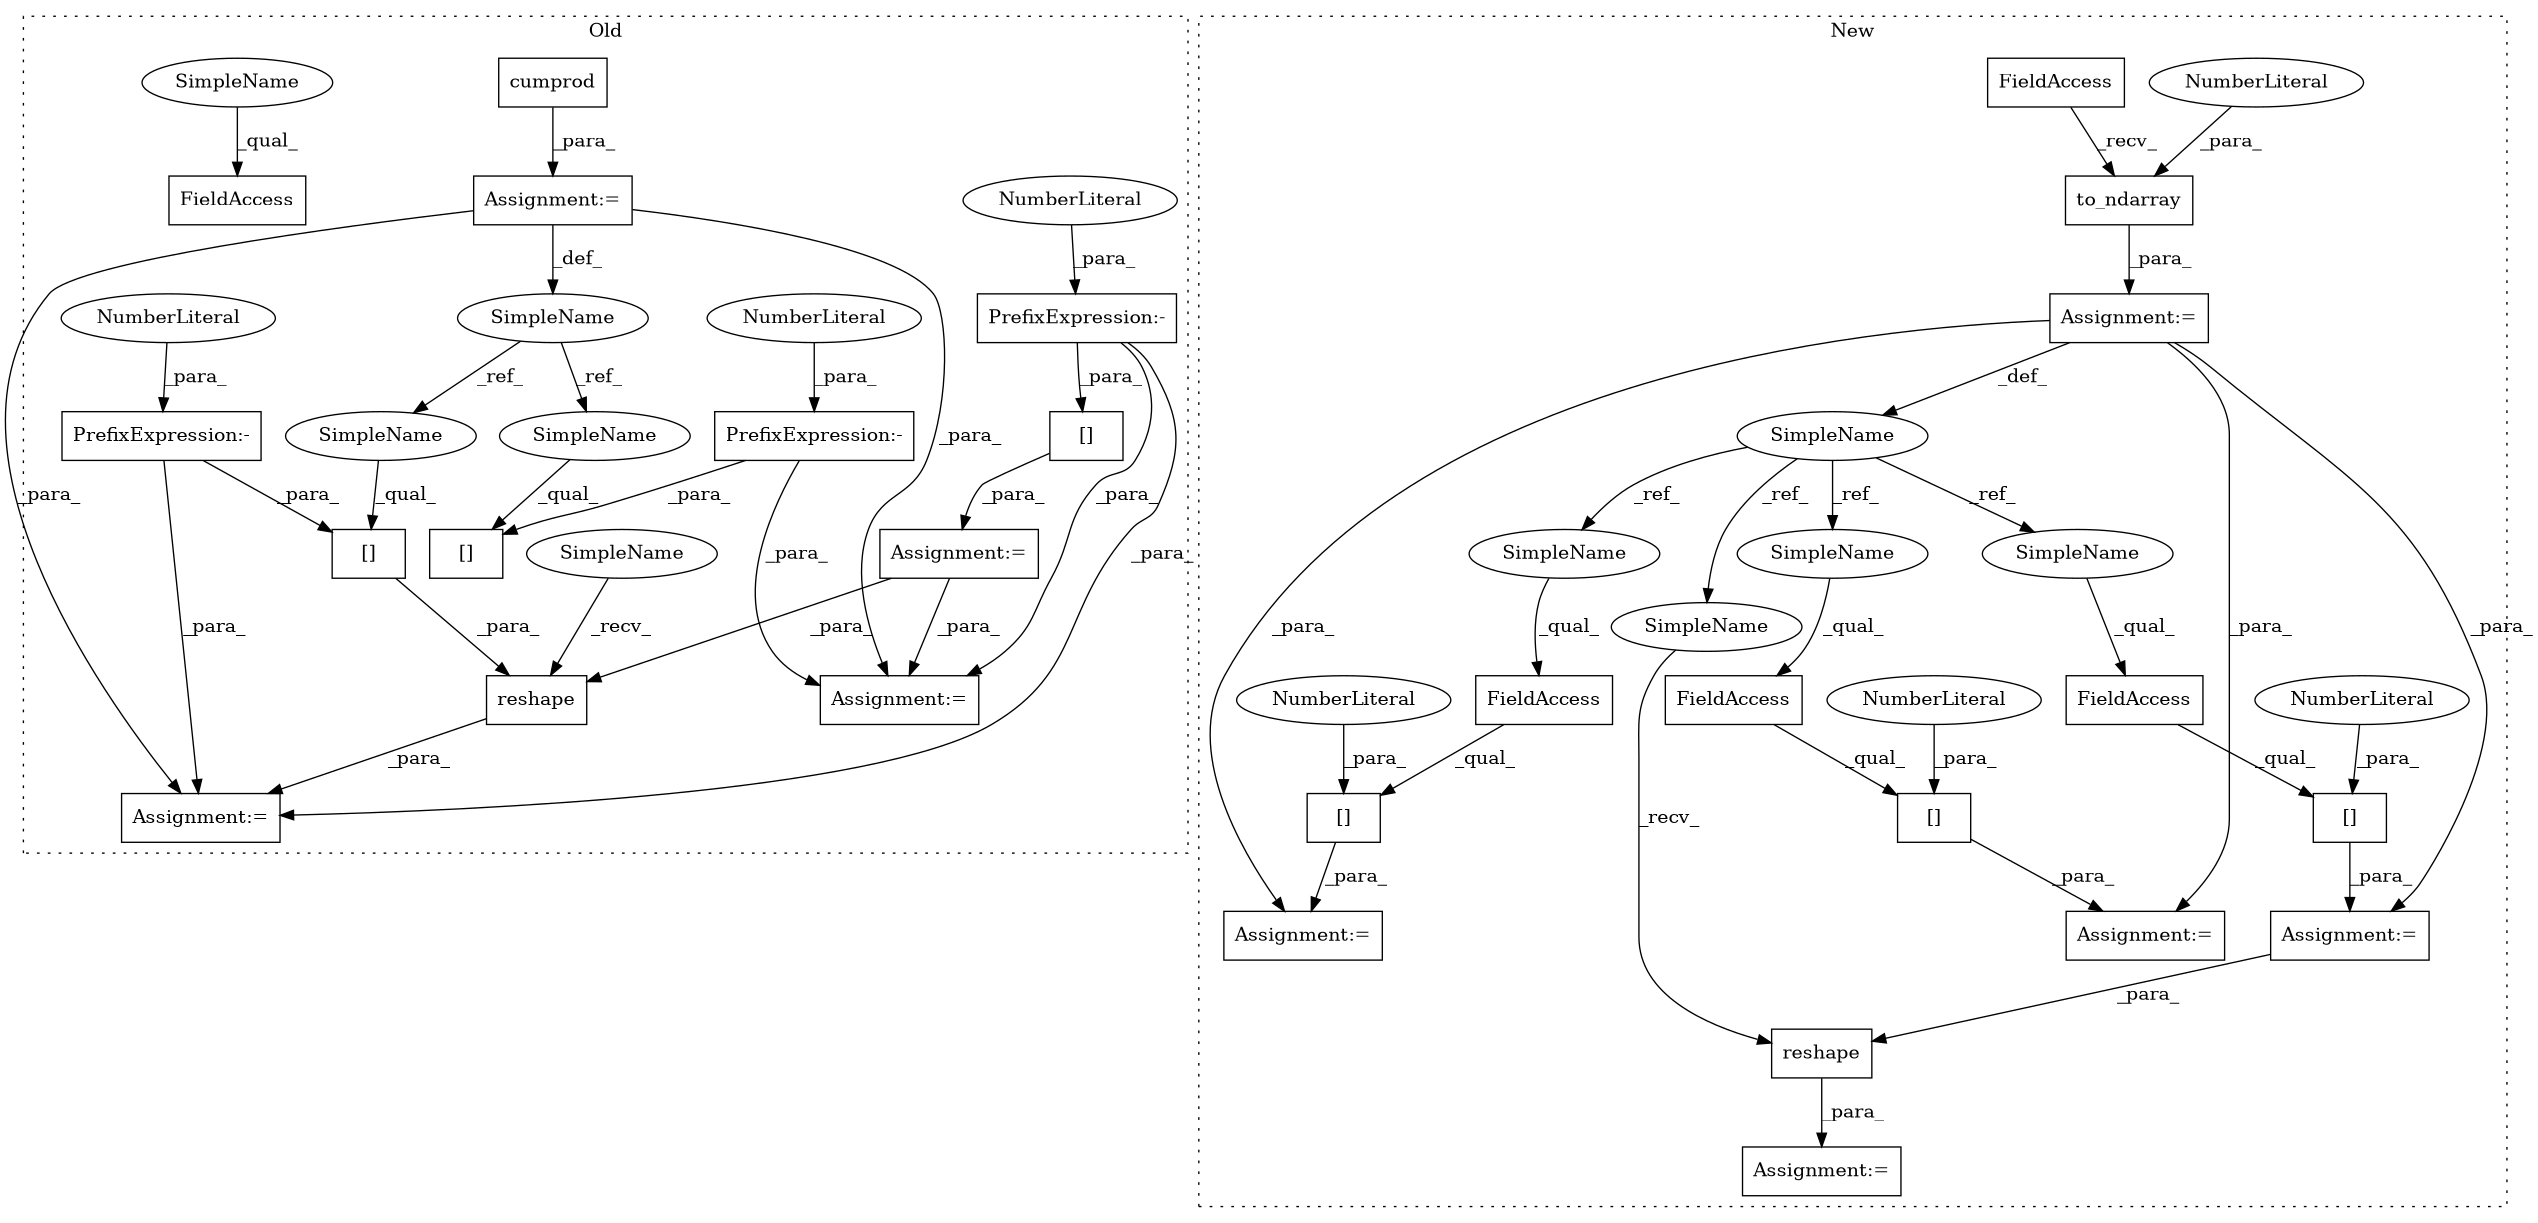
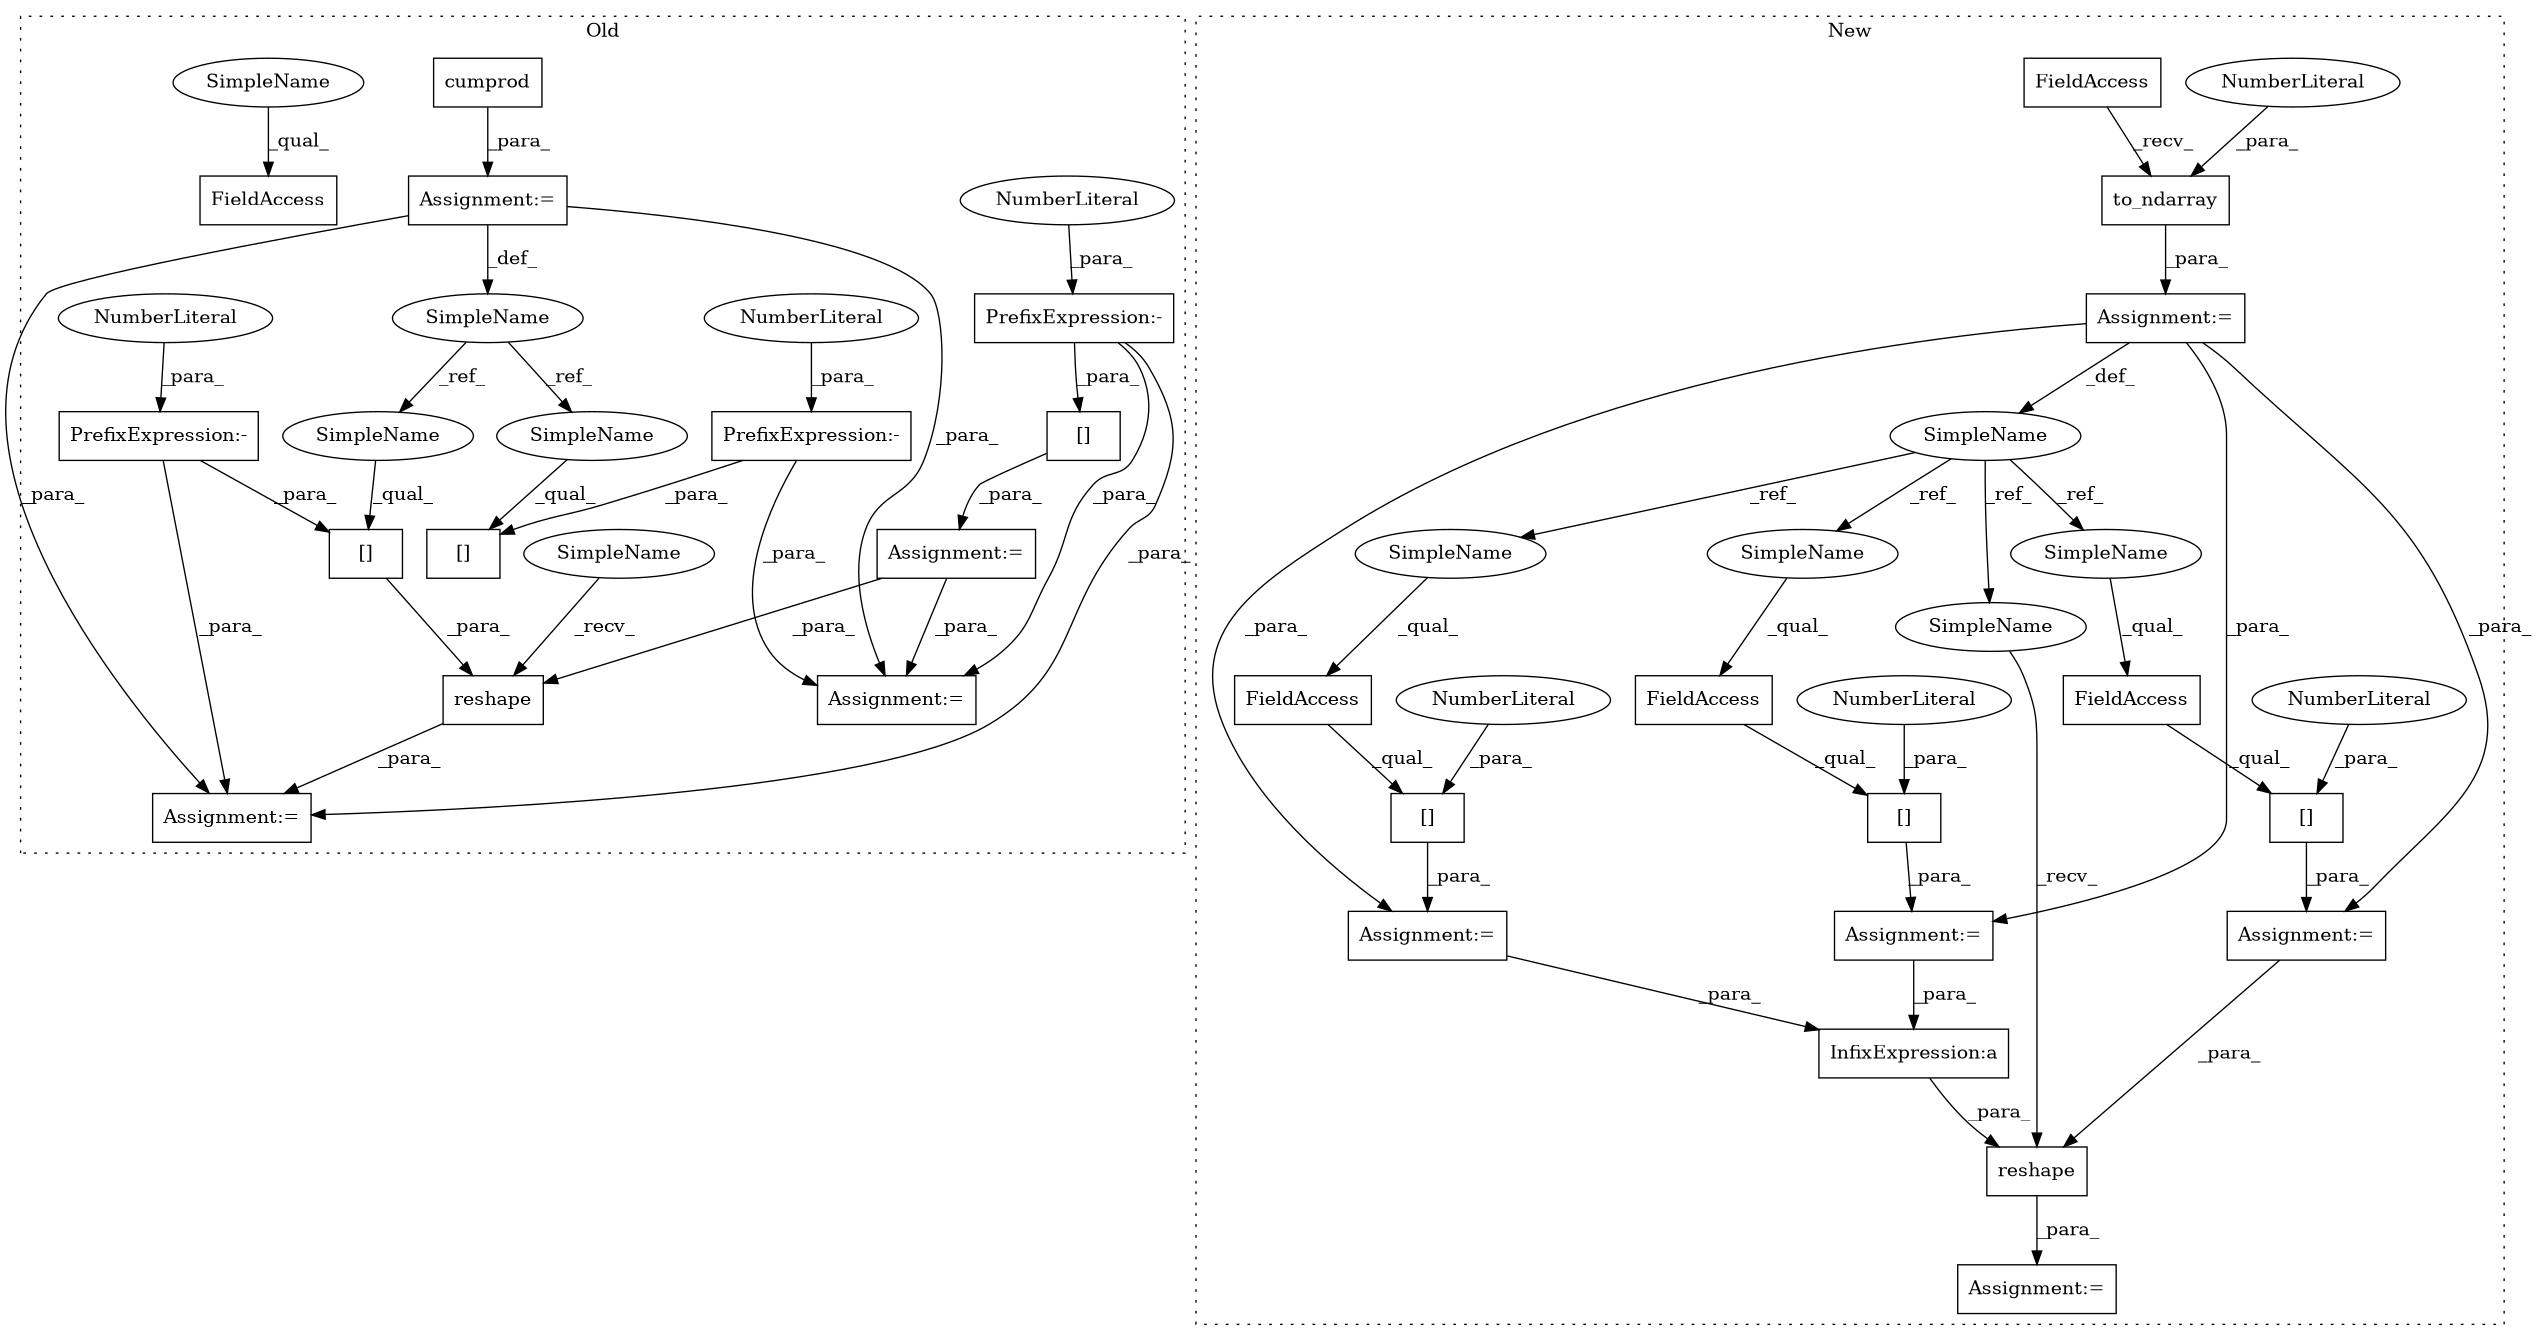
none -> (1914, 1054)
